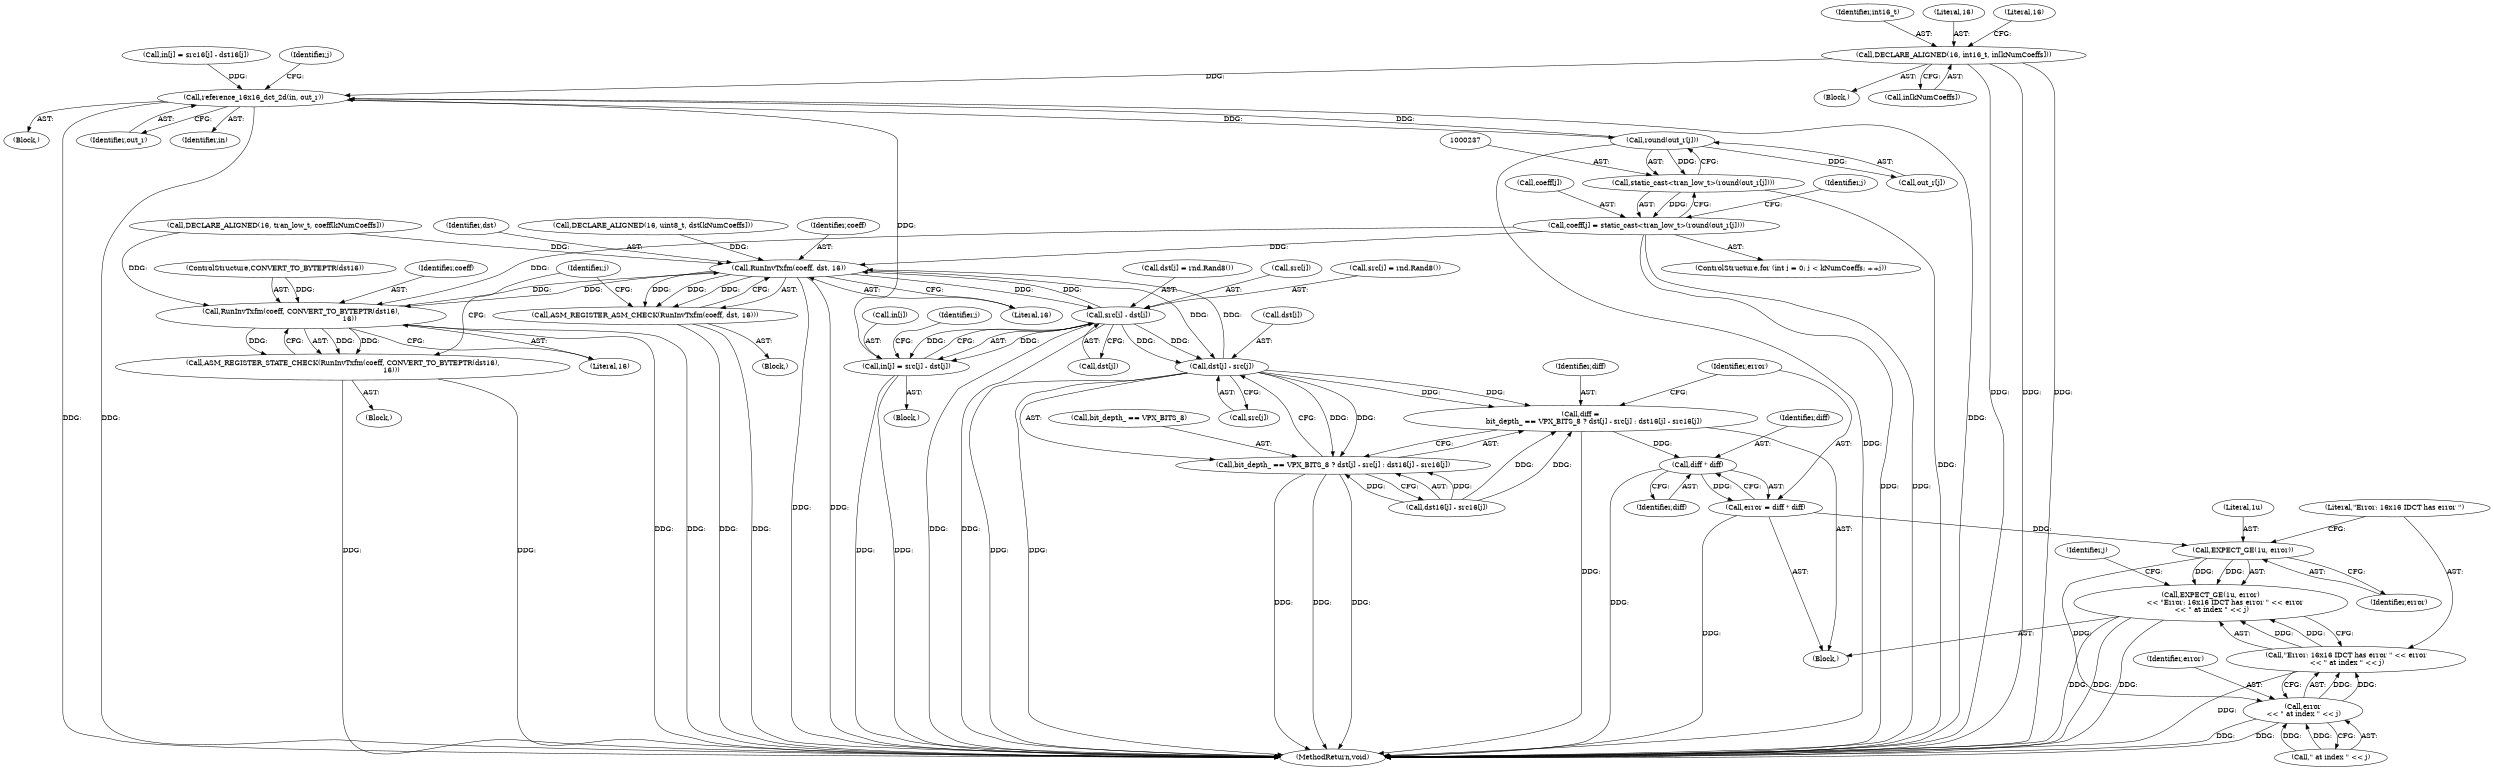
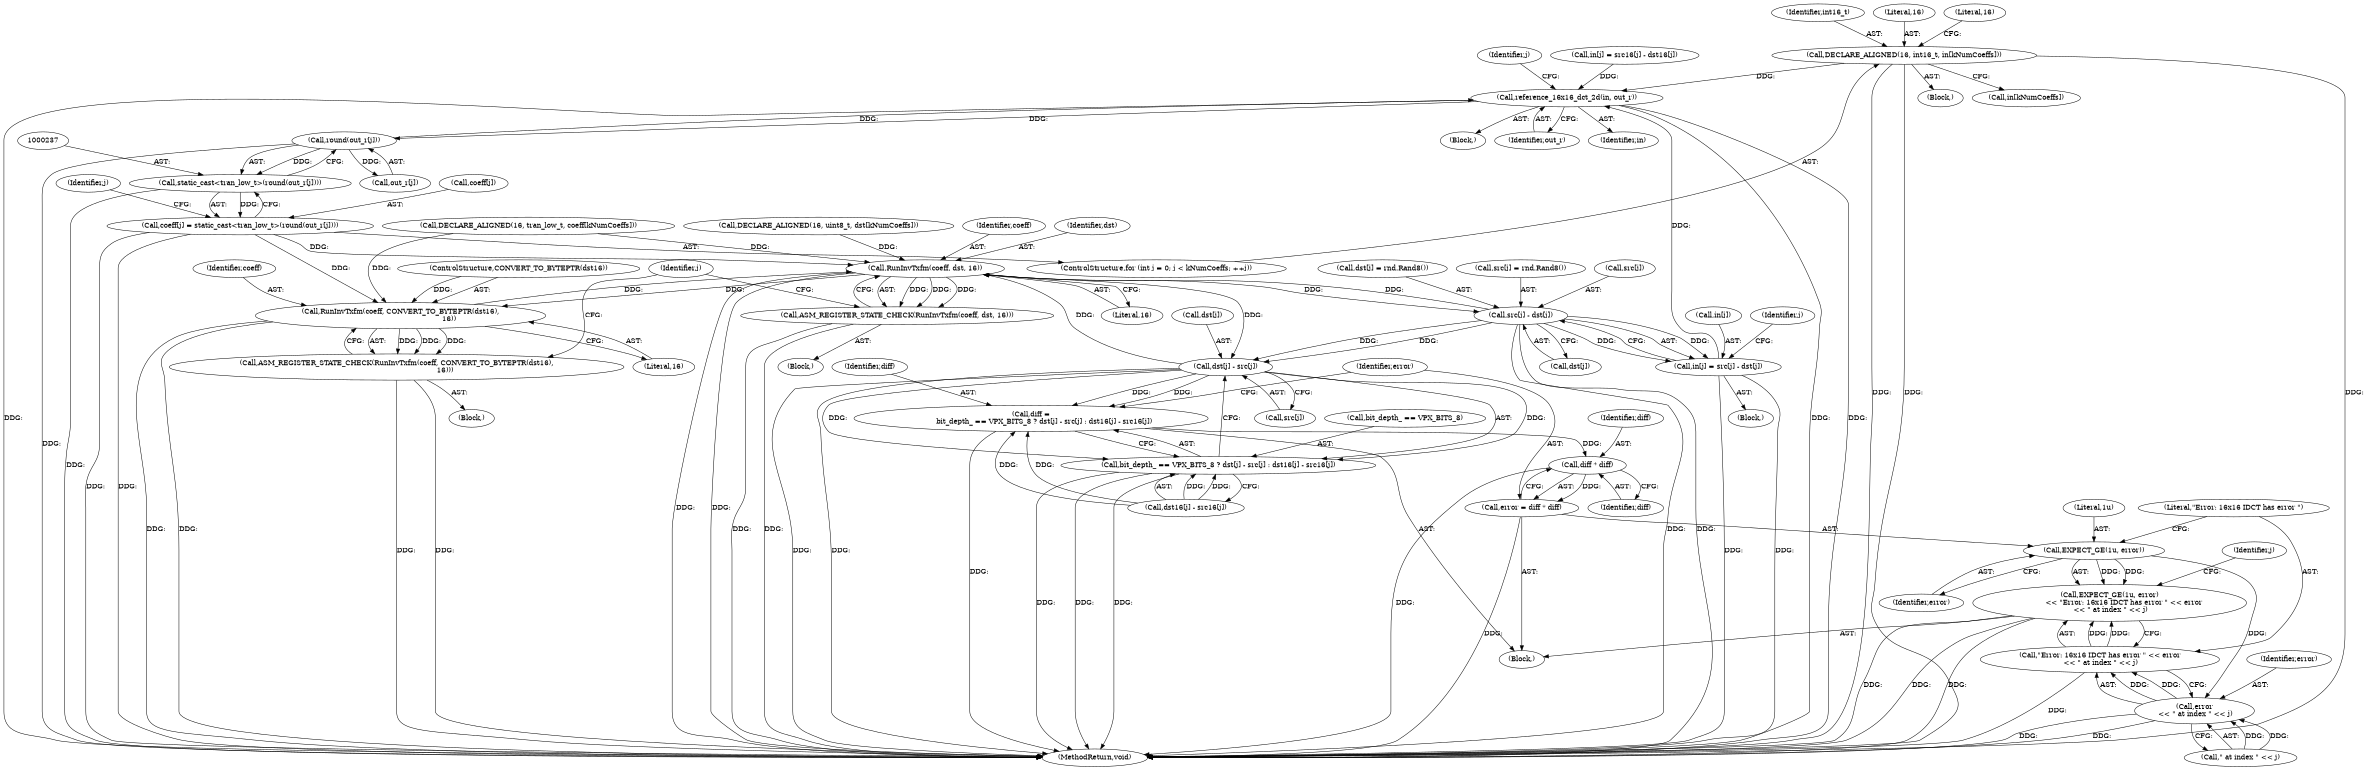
(1943, 80) -> (1582, 217)
(645, 316) -> (897, 316)
(2043, 529) -> (1832, 529)
